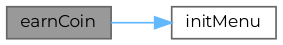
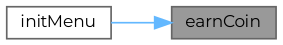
(133, 23) -> (133, 23)
